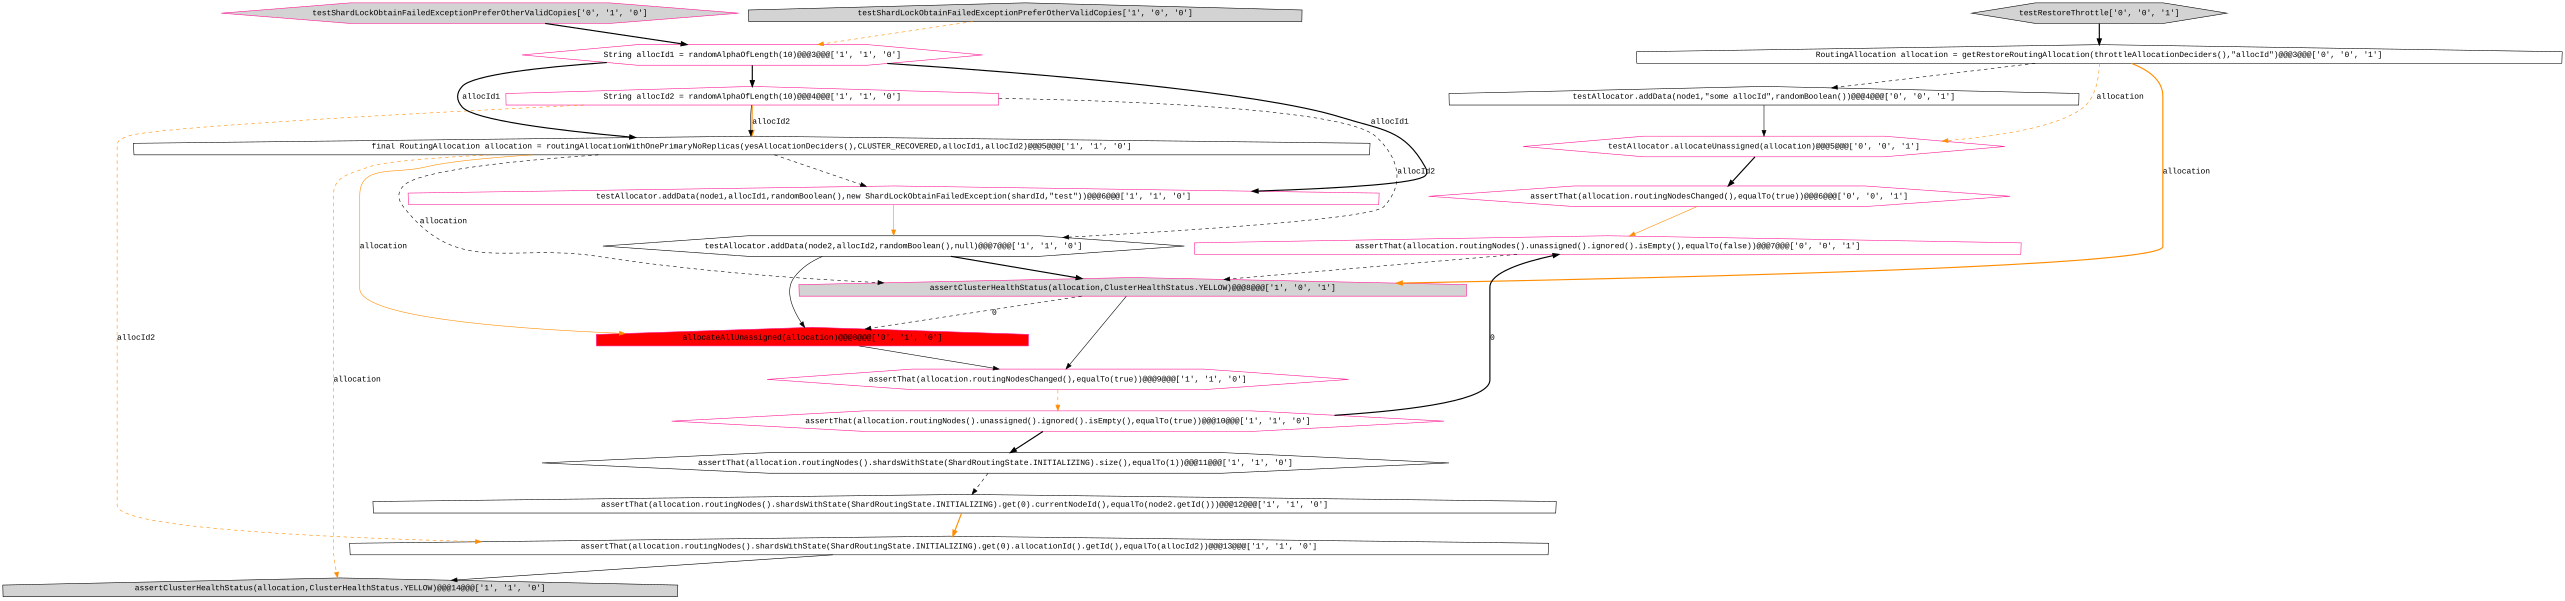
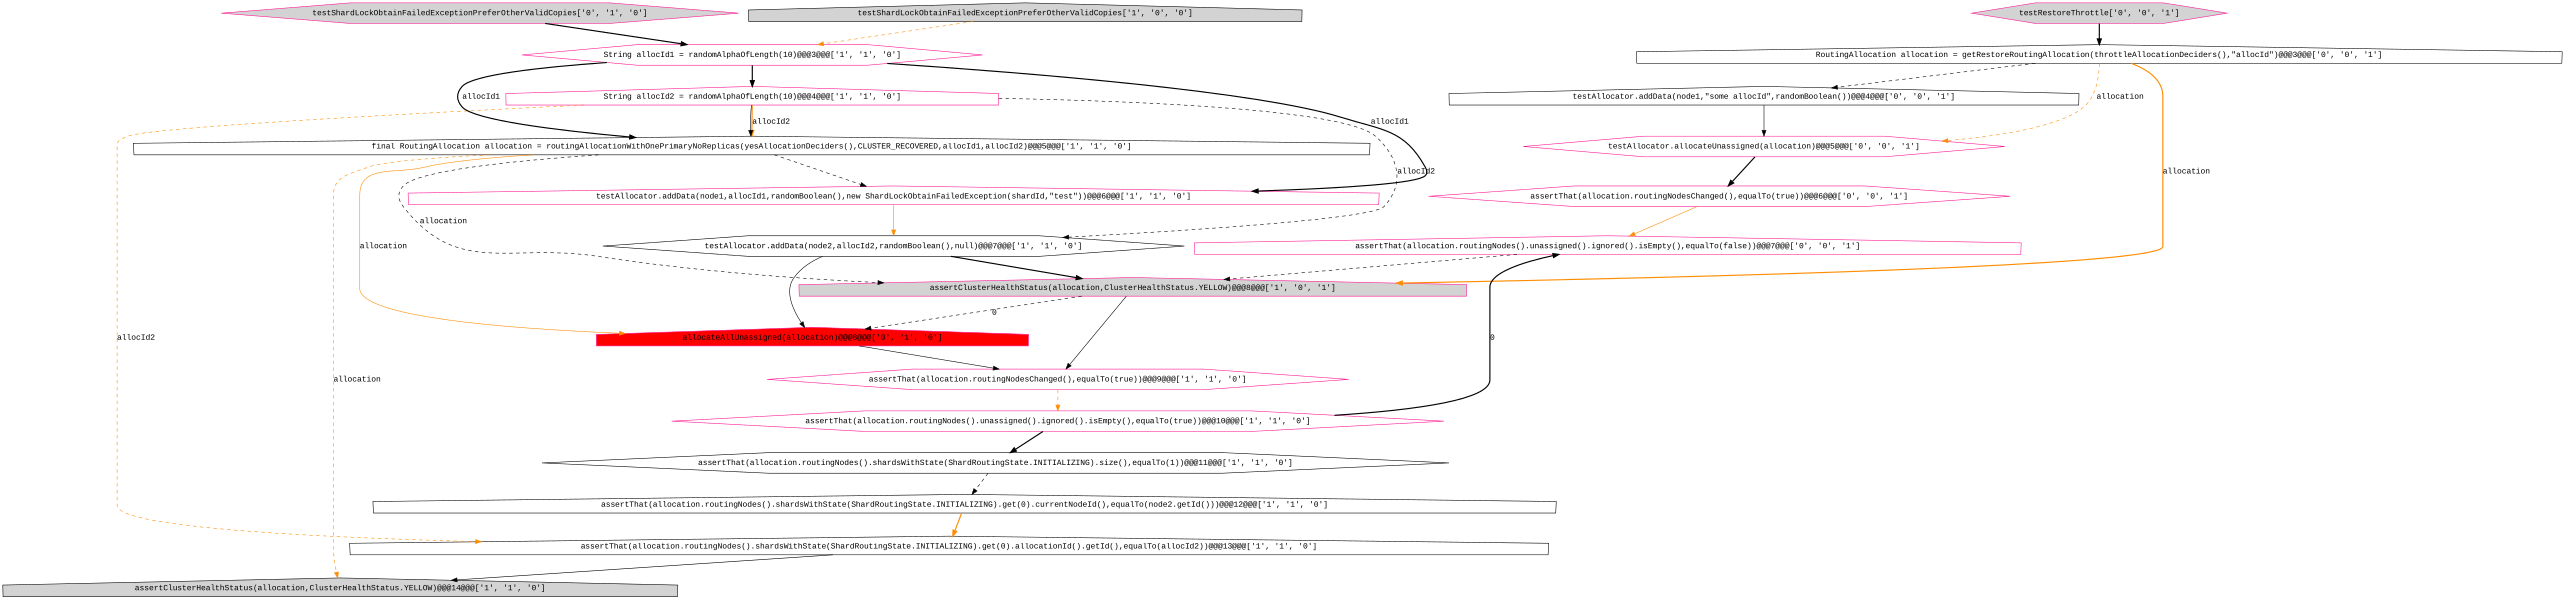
(2099, 13) -> (2099, 13)
